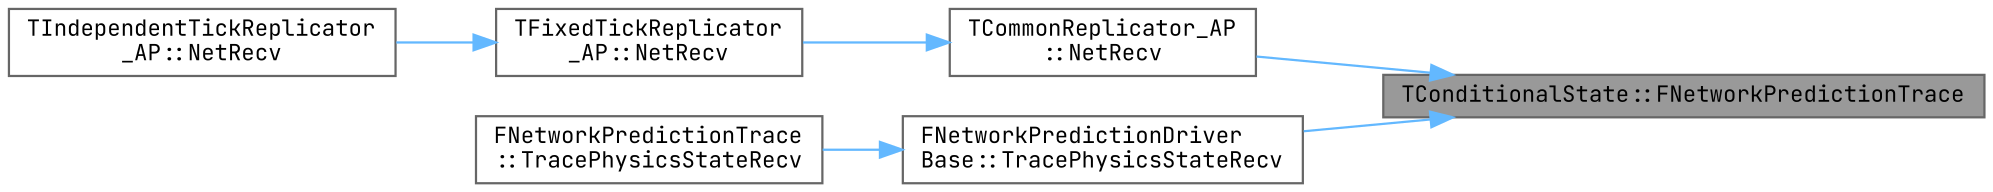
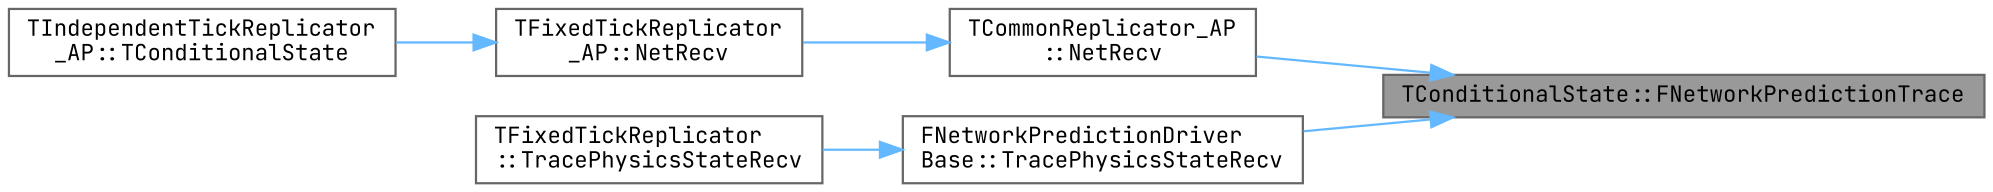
(202, 42) -> (202, 42)
(649, 150) -> (649, 150)
